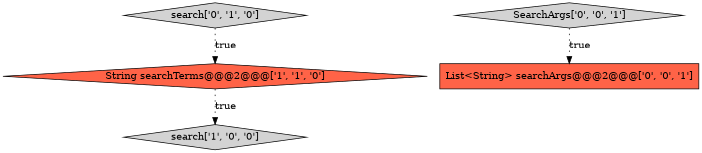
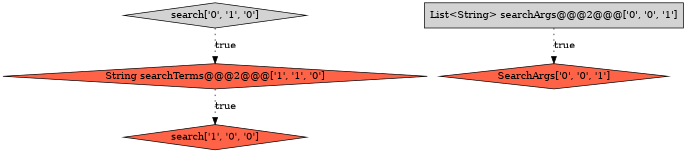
(569, 15) -> (554, 76)
(569, 42) -> (554, 42)
(569, 76) -> (554, 15)
(215, 137) -> (215, 137)
